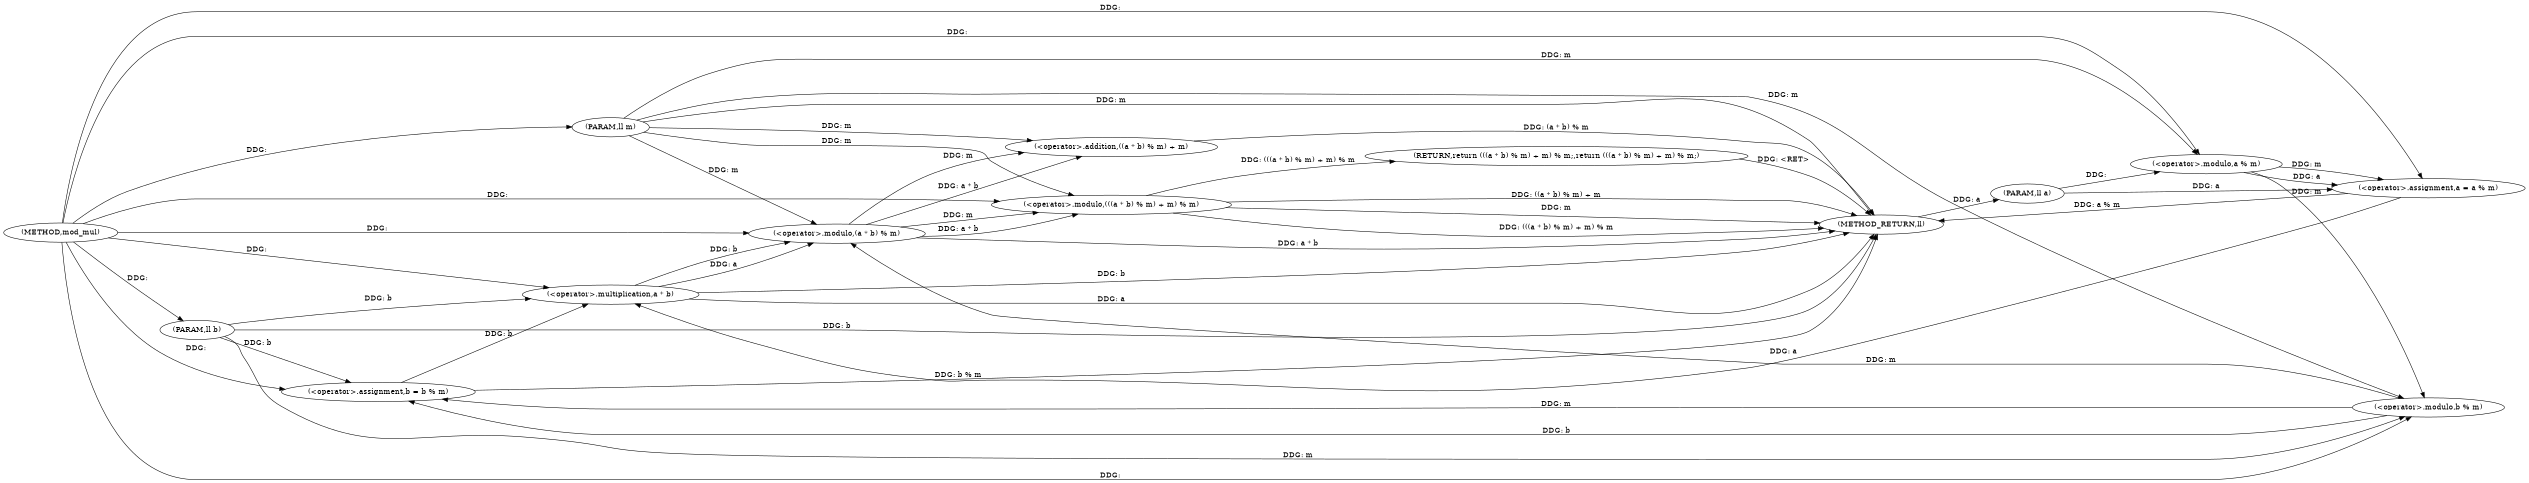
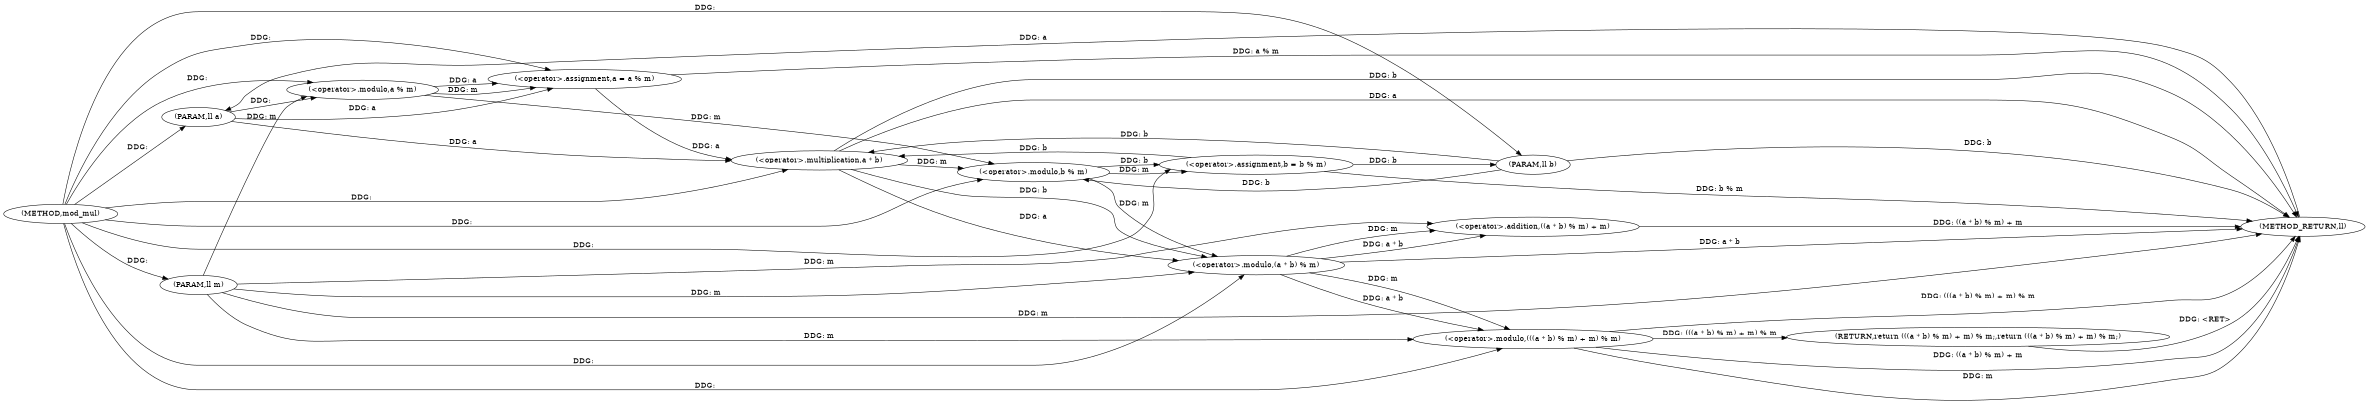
(1551, 95) -> (928, 166)
(1557, 128) -> (1978, 223)
none -> (478, 149)
none -> (128, 167)
(283, 359) -> (1422, 165)
(1298, 455) -> (1256, 183)
